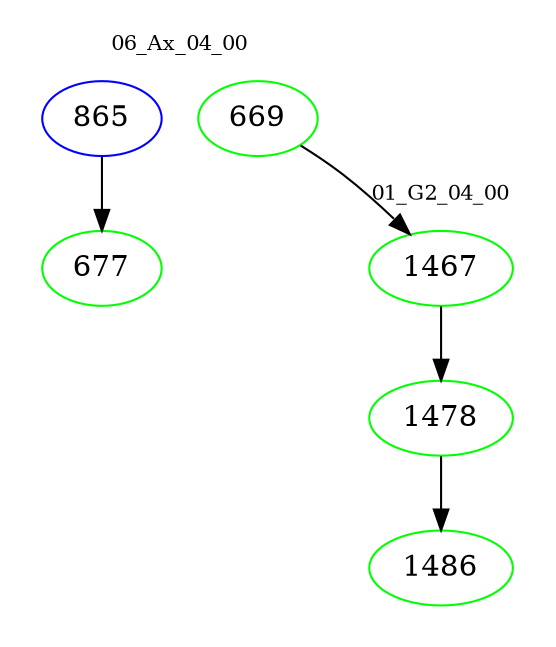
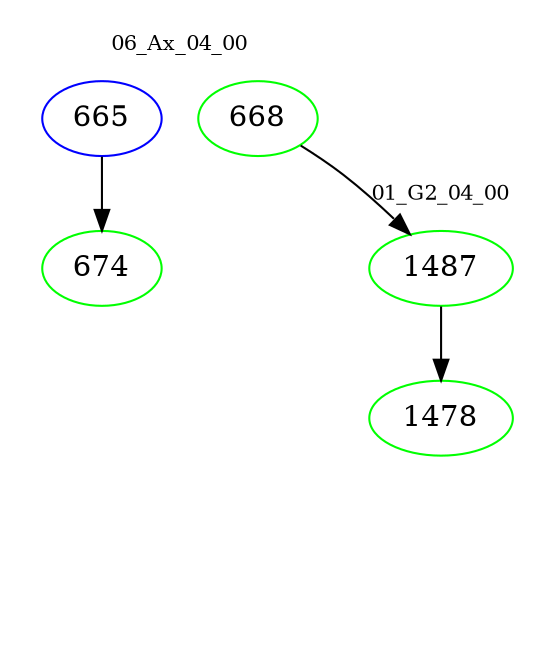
(102, 119) -> (102, 119)
(258, 119) -> (258, 119)
(102, 268) -> (102, 268)
(441, 268) -> (441, 268)
(441, 568) -> none
